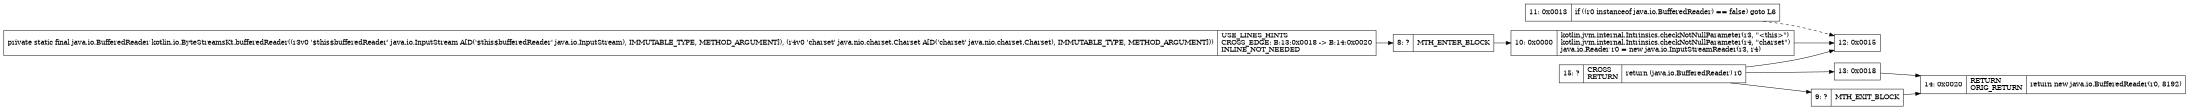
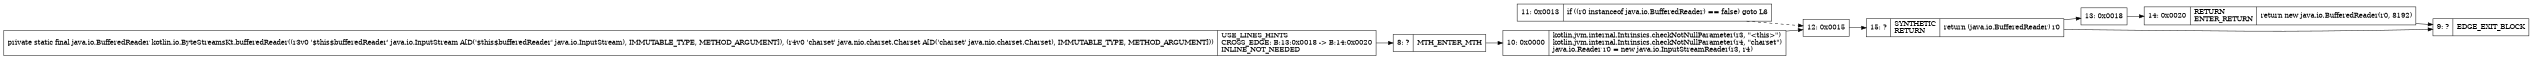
(1454, 43) -> (1449, 43)
(1788, 61) -> (1855, 28)
(1600, 70) -> (1915, 24)
(1996, 88) -> (2223, 19)
(1909, 94) -> (2422, 24)
(1867, 97) -> (2491, 27)
